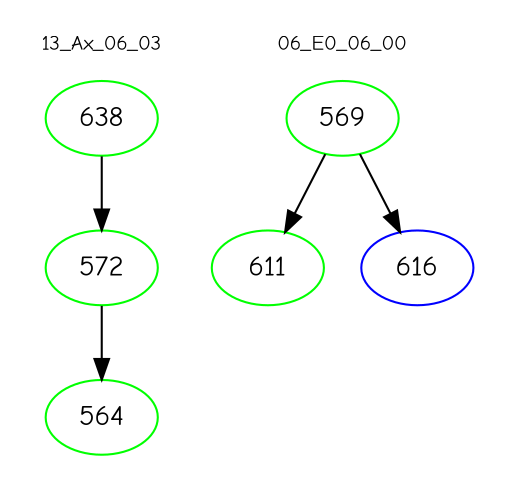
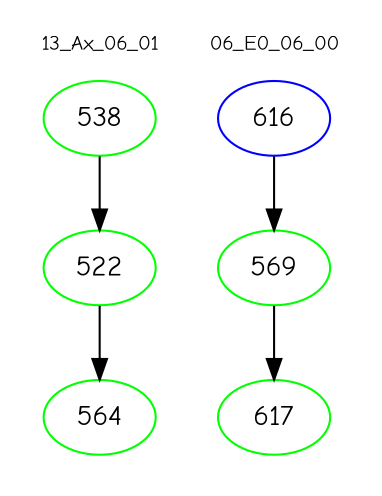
(102, 45) -> (101, 45)
(102, 118) -> (100, 118)
(375, 184) -> (274, 183)
(102, 268) -> (100, 268)
(268, 268) -> (274, 417)
